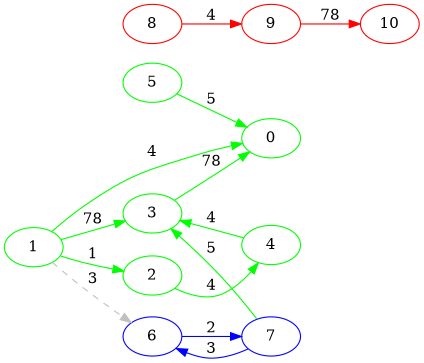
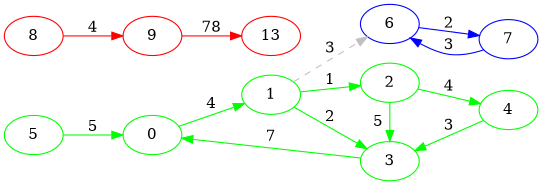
(390, 24) -> (271, 36)
(212, 162) -> (271, 137)
(136, 176) -> (206, 117)
(212, 218) -> (449, 126)
(93, 219) -> (330, 117)
(220, 276) -> (390, 117)
